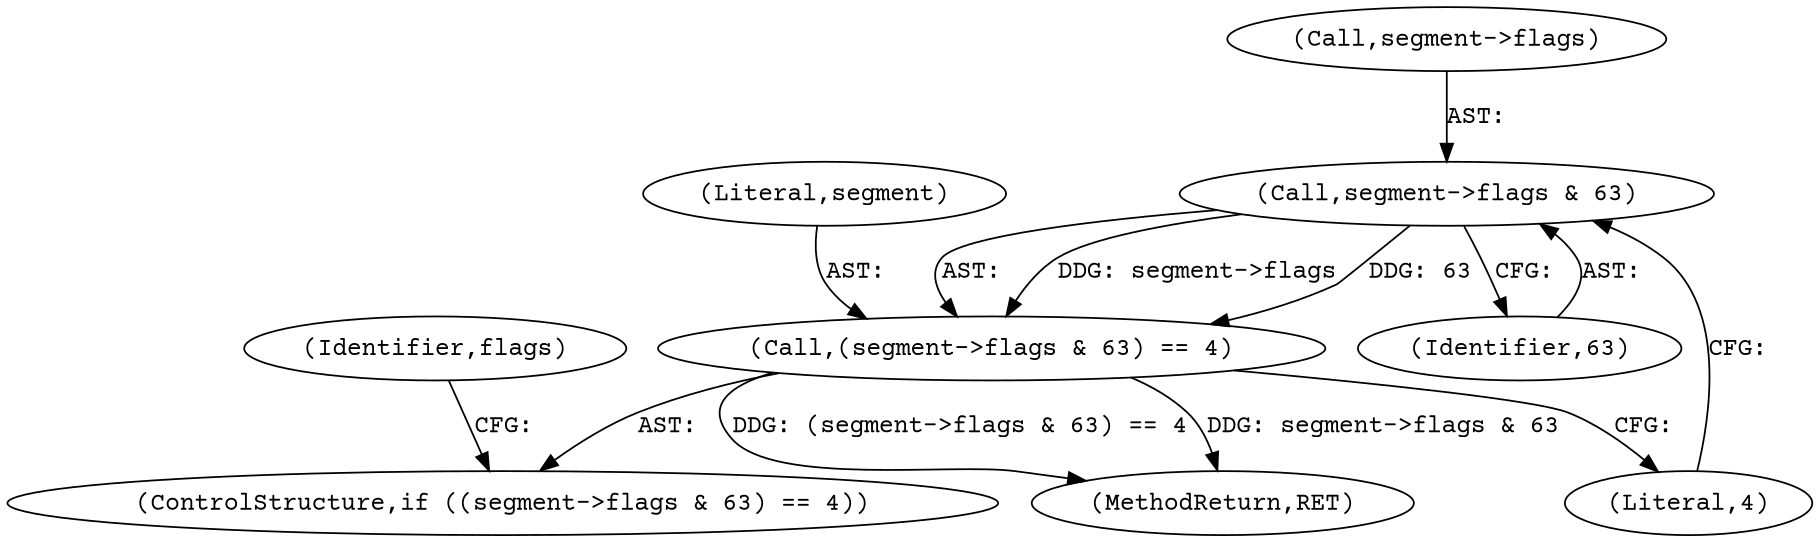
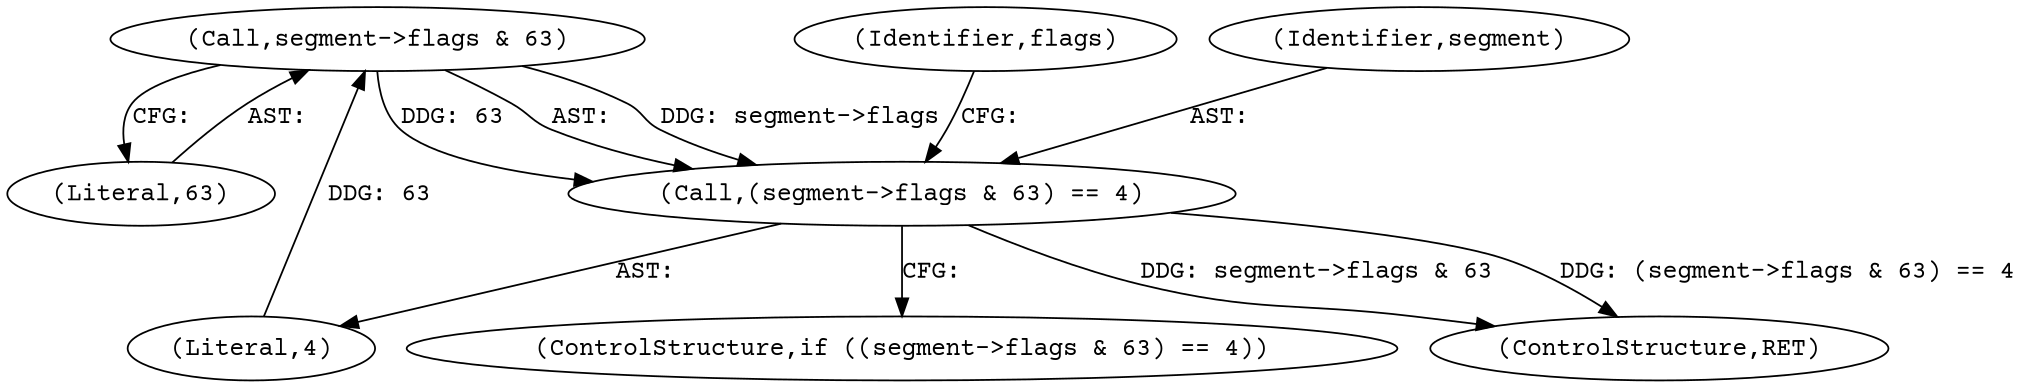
(1447, 39) -> none
(825, 194) -> (1419, 39)
(1520, 348) -> (141, 194)
(1745, 348) -> (379, 194)
(465, 418) -> (957, 110)
(675, 426) -> (939, 271)
(1651, 426) -> (653, 271)
(1223, 503) -> (1659, 348)
